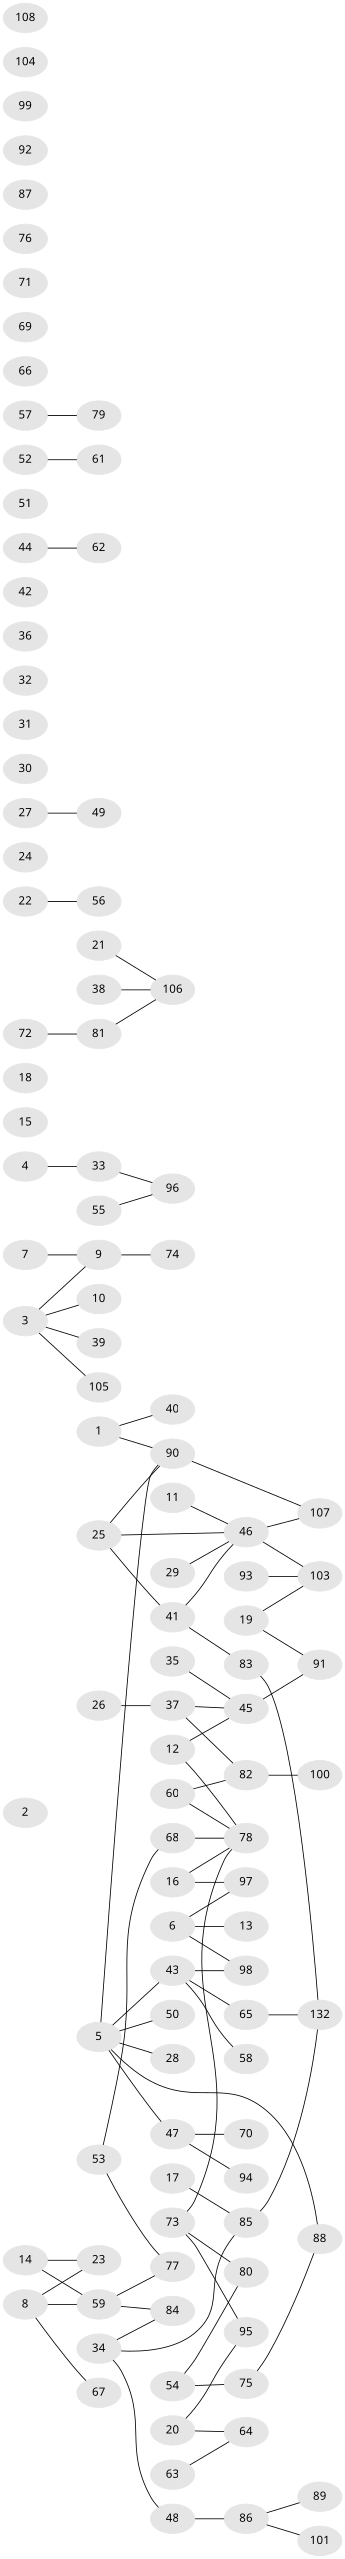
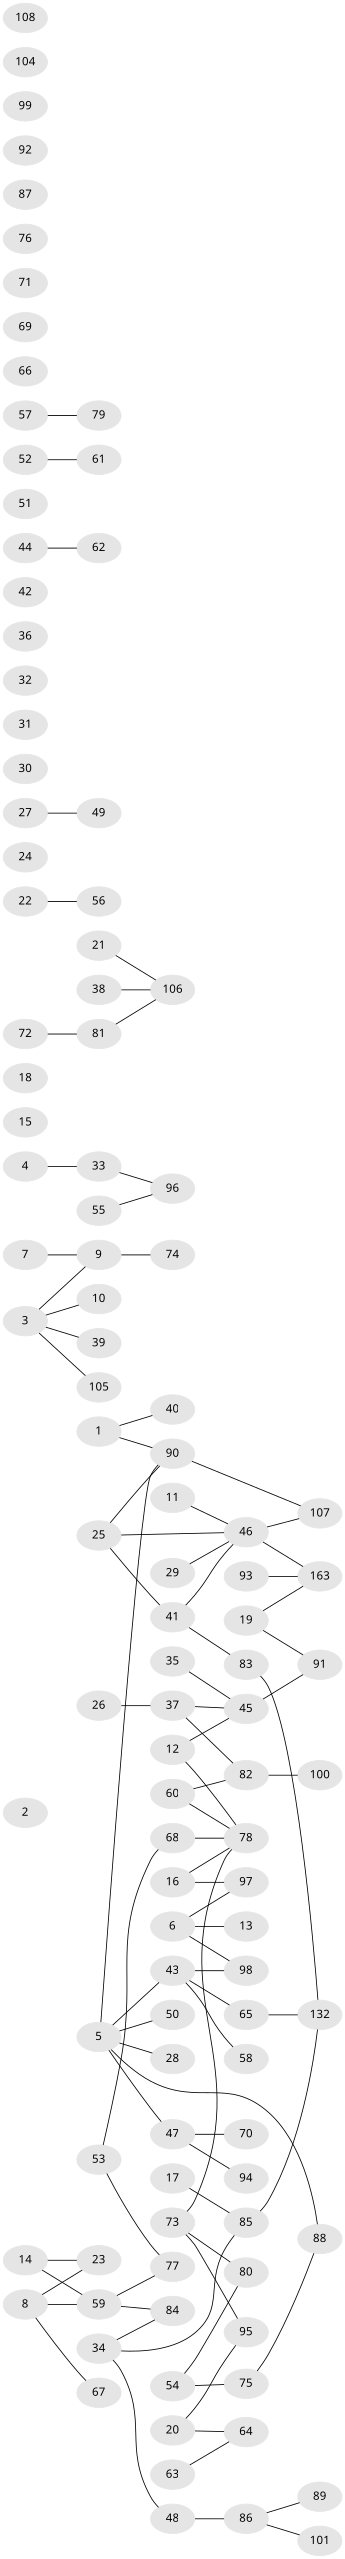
(320, 1576) -> (320, 1576)
